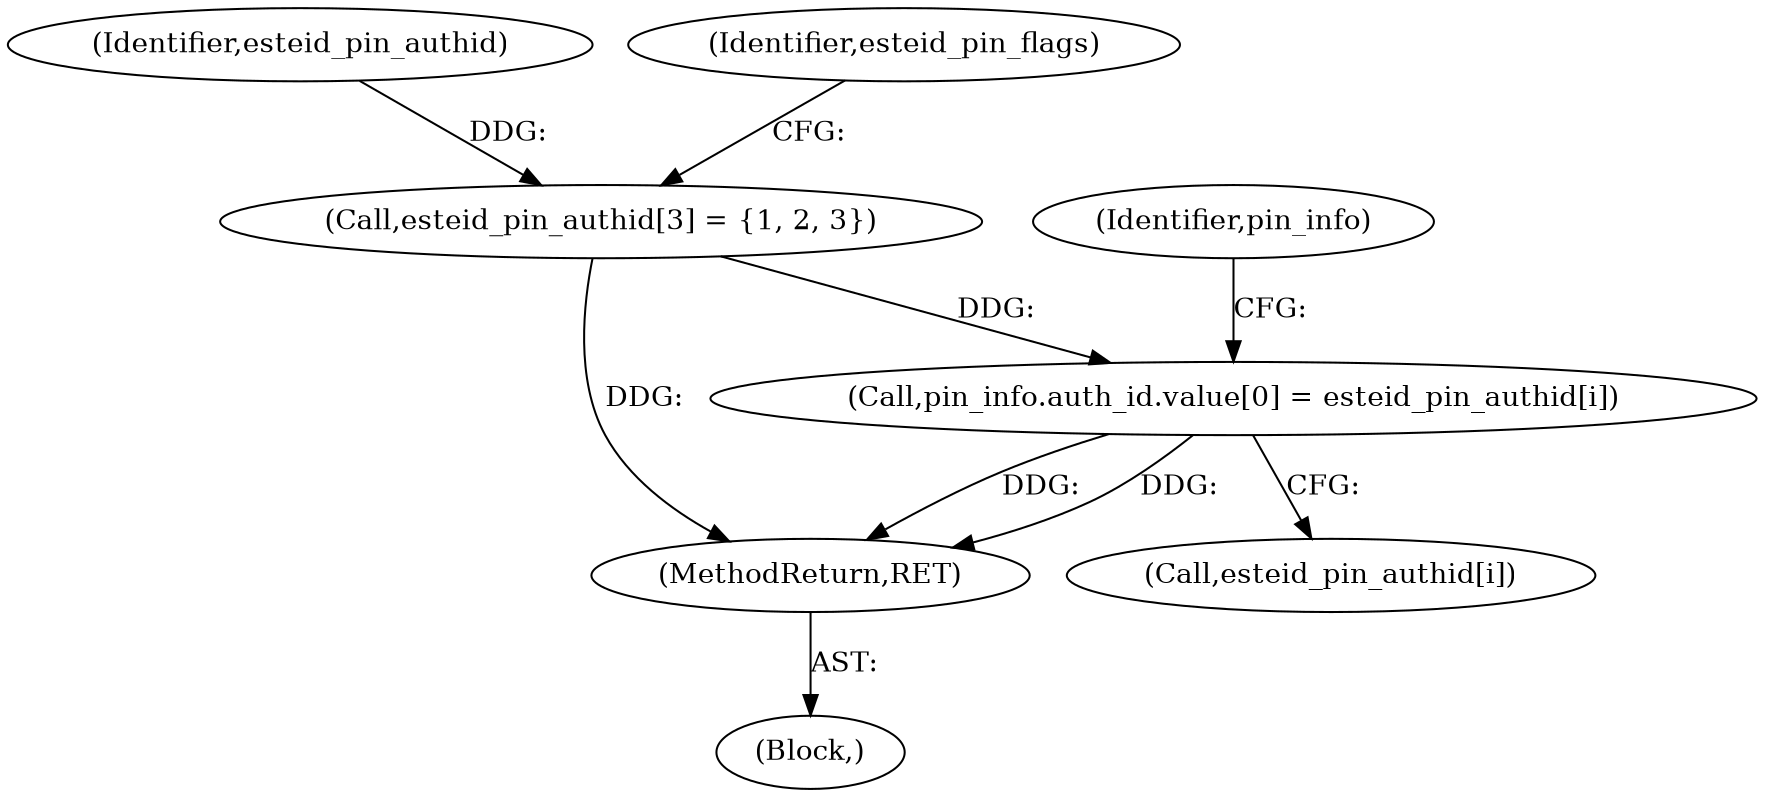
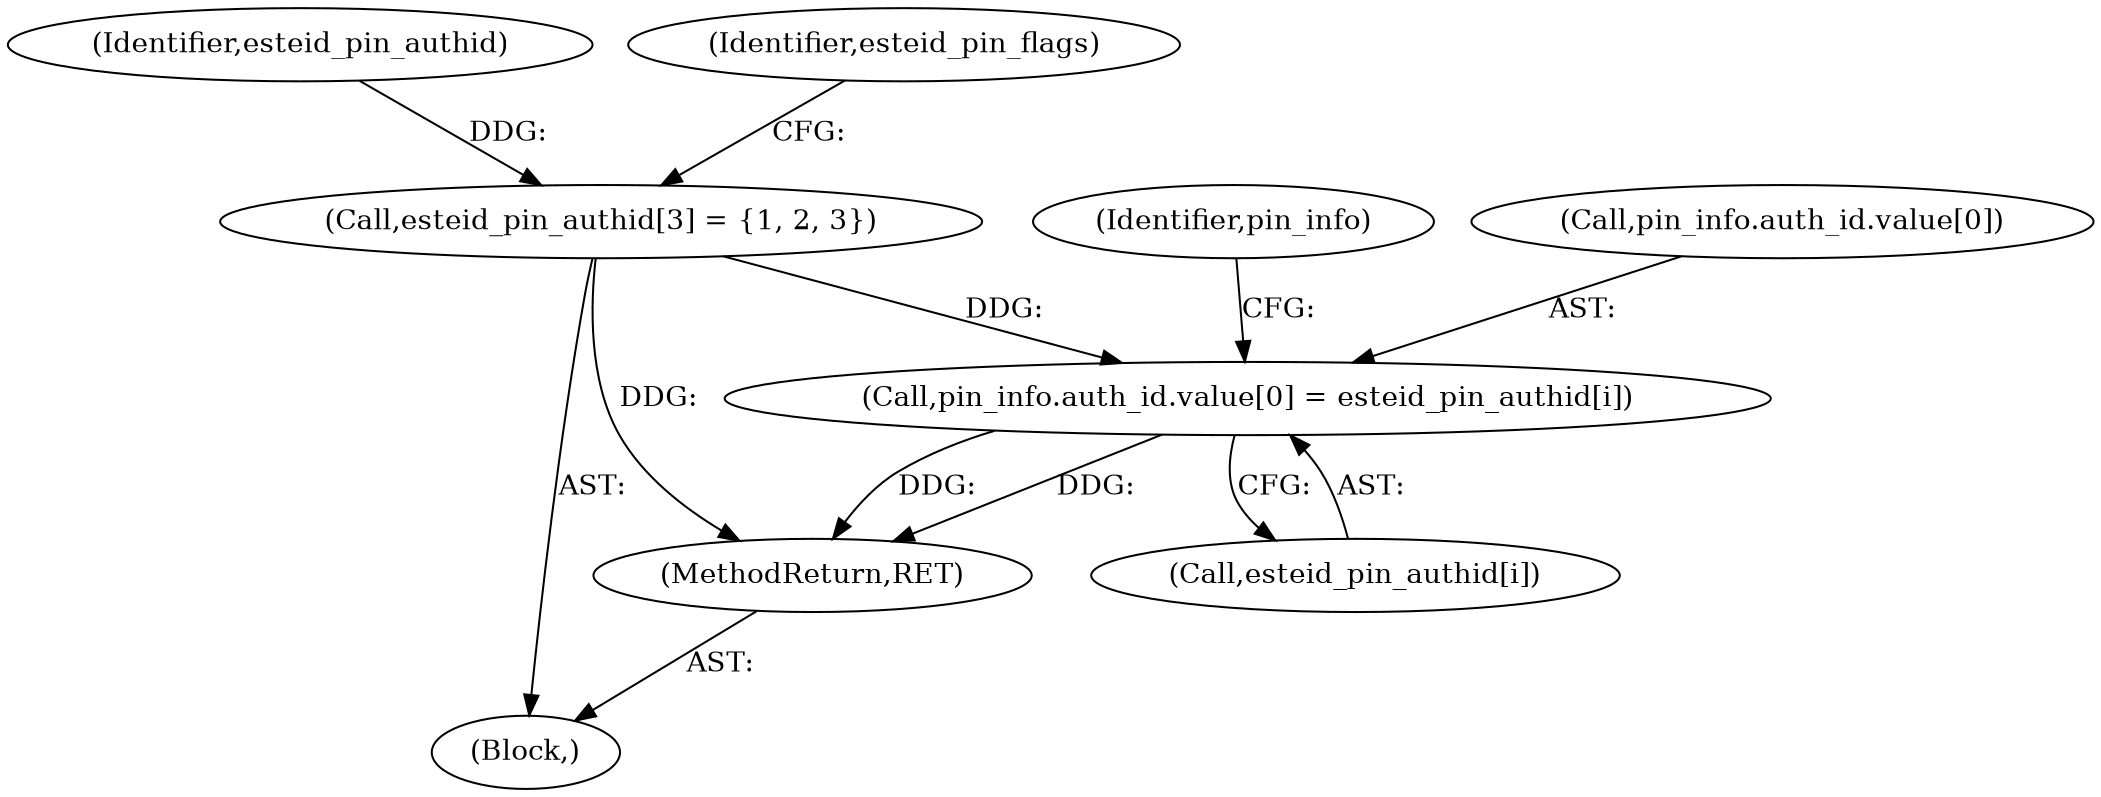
none -> (1783, 222)
none -> (557, 476)
none -> (1332, 492)
